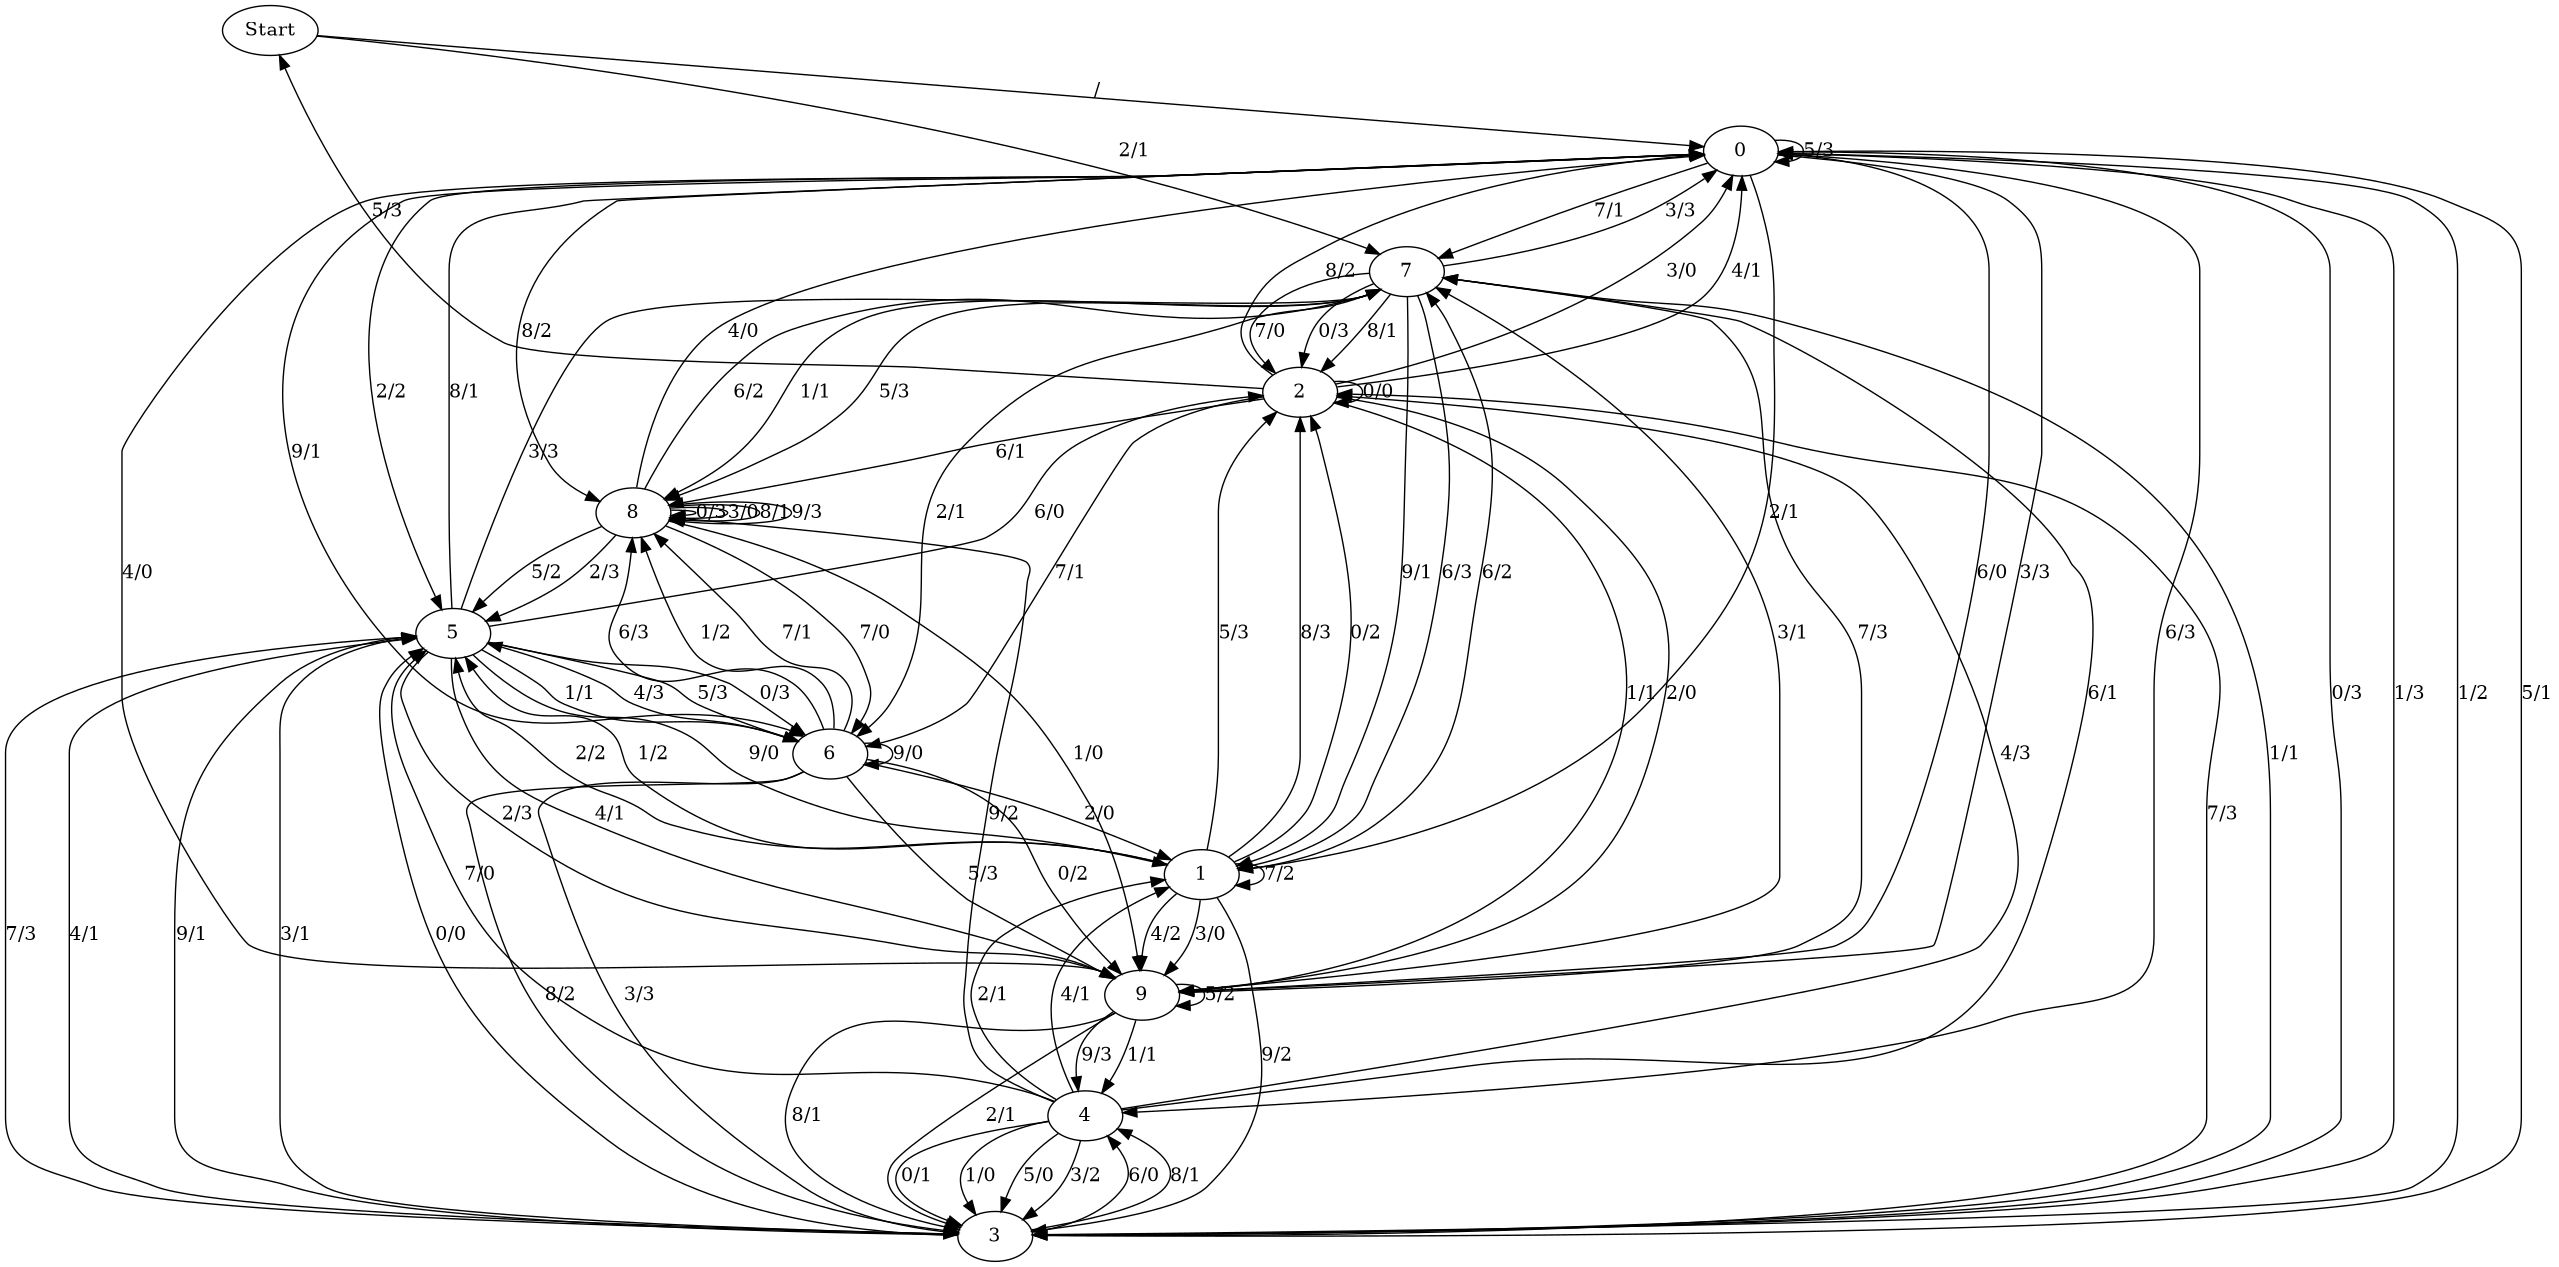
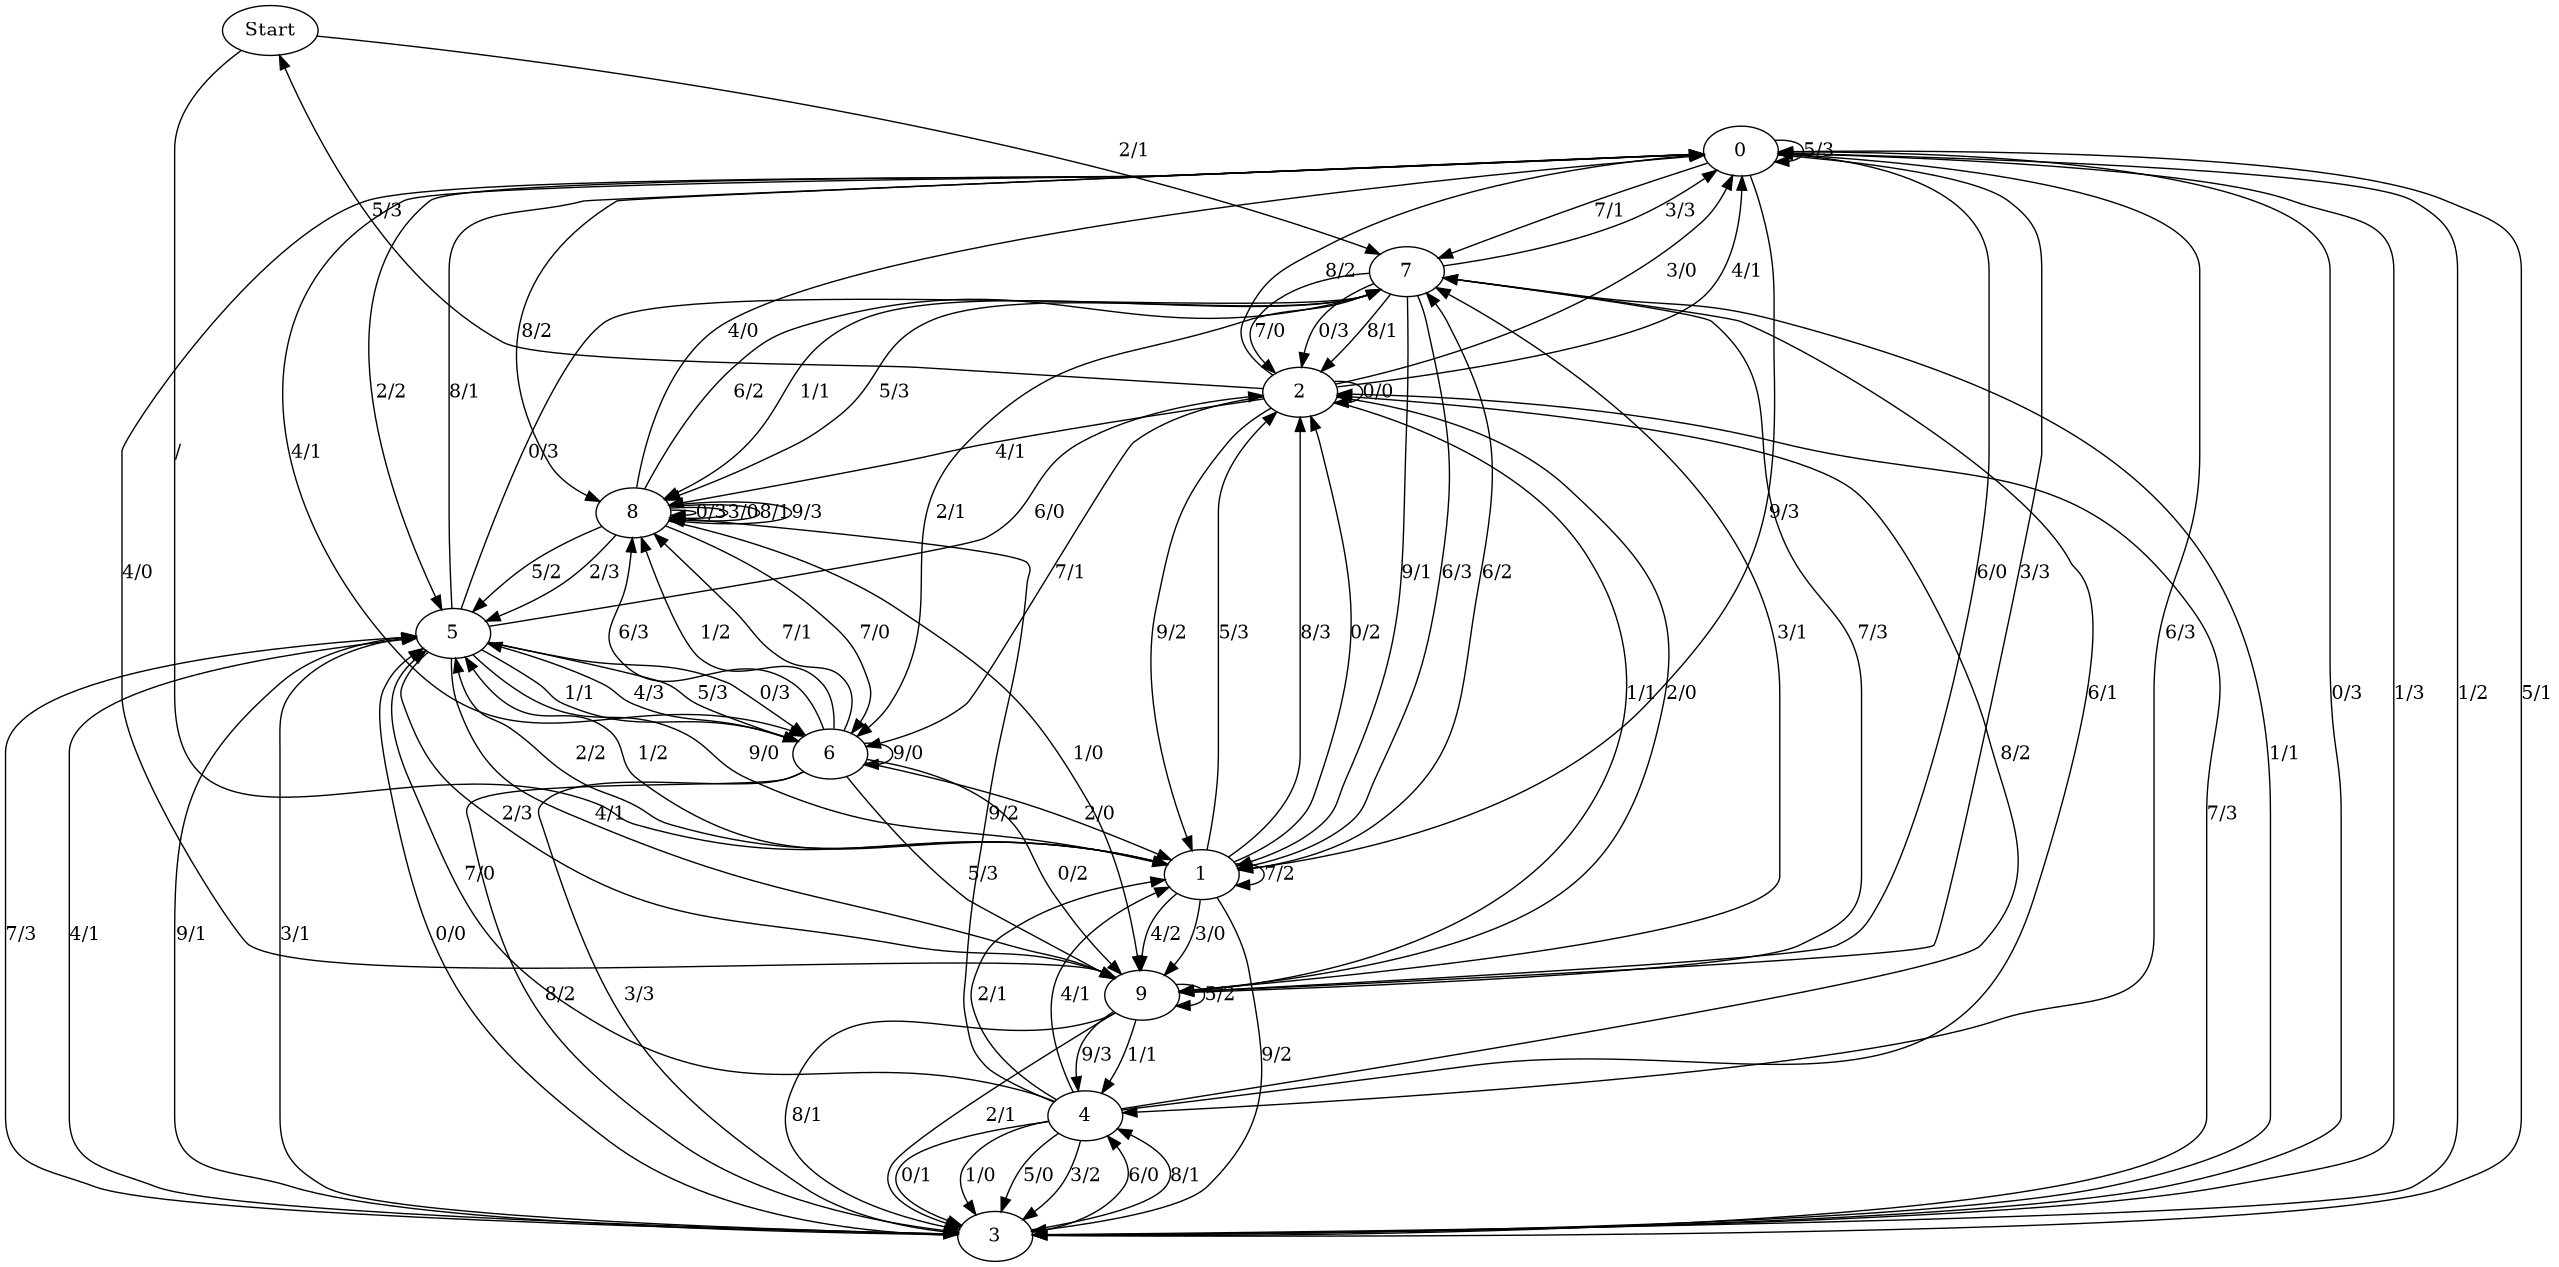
(1003, 91) -> (304, 796)
(307, 453) -> (307, 453)
(544, 453) -> (544, 453)
(1011, 453) -> (1011, 453)
(1785, 513) -> (1785, 513)
none -> (1157, 606)
(2016, 754) -> (2016, 754)
